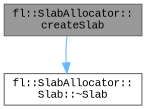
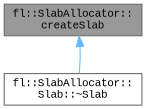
(66, 49) -> (80, 60)
